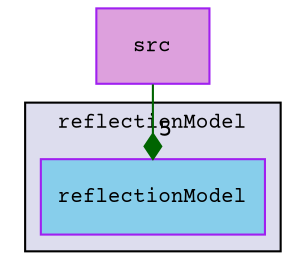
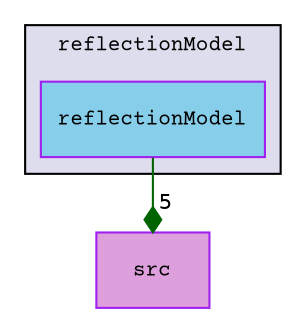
(153, 115) -> (153, 187)
